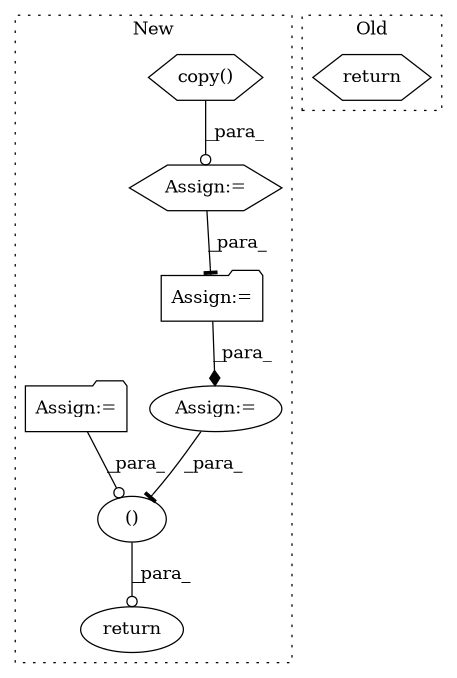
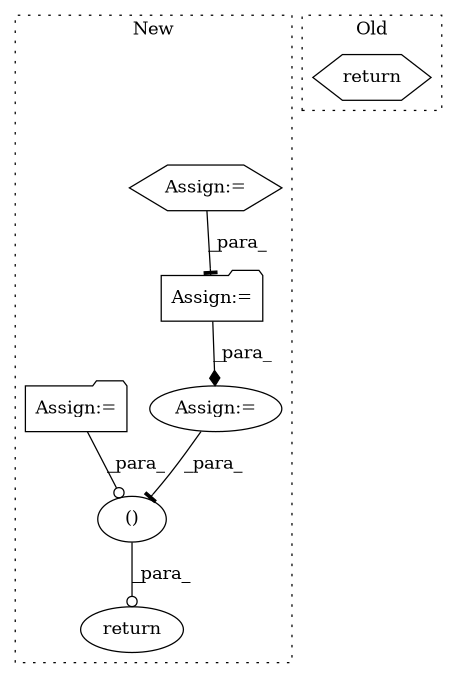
(206, 77) -> none
